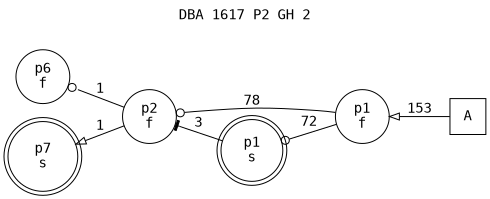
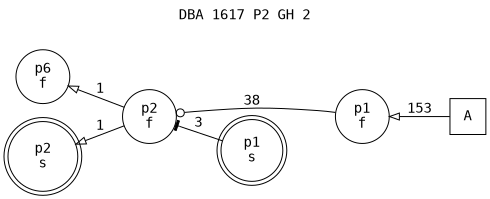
(101, 98) -> (101, 98)
(252, 101) -> (252, 101)
(313, 132) -> none
(43, 156) -> (43, 156)
